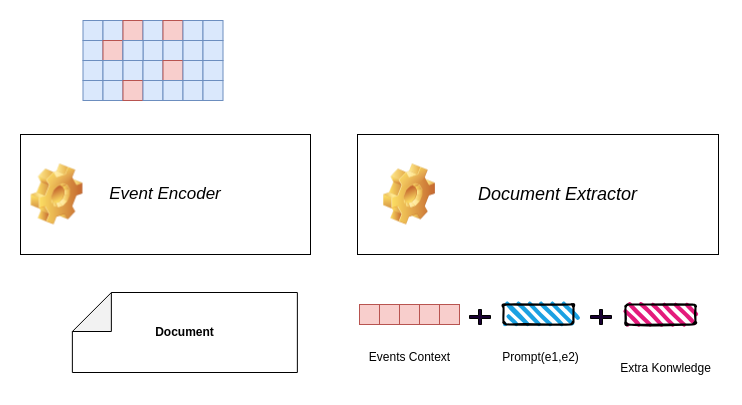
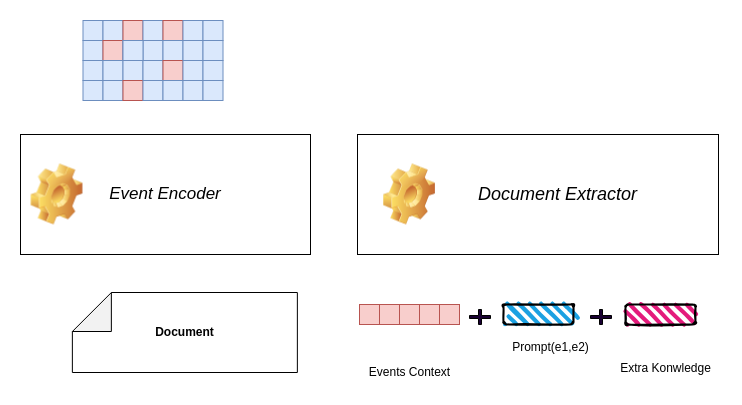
(410, 358) -> (410, 373)
(541, 358) -> (551, 348)
